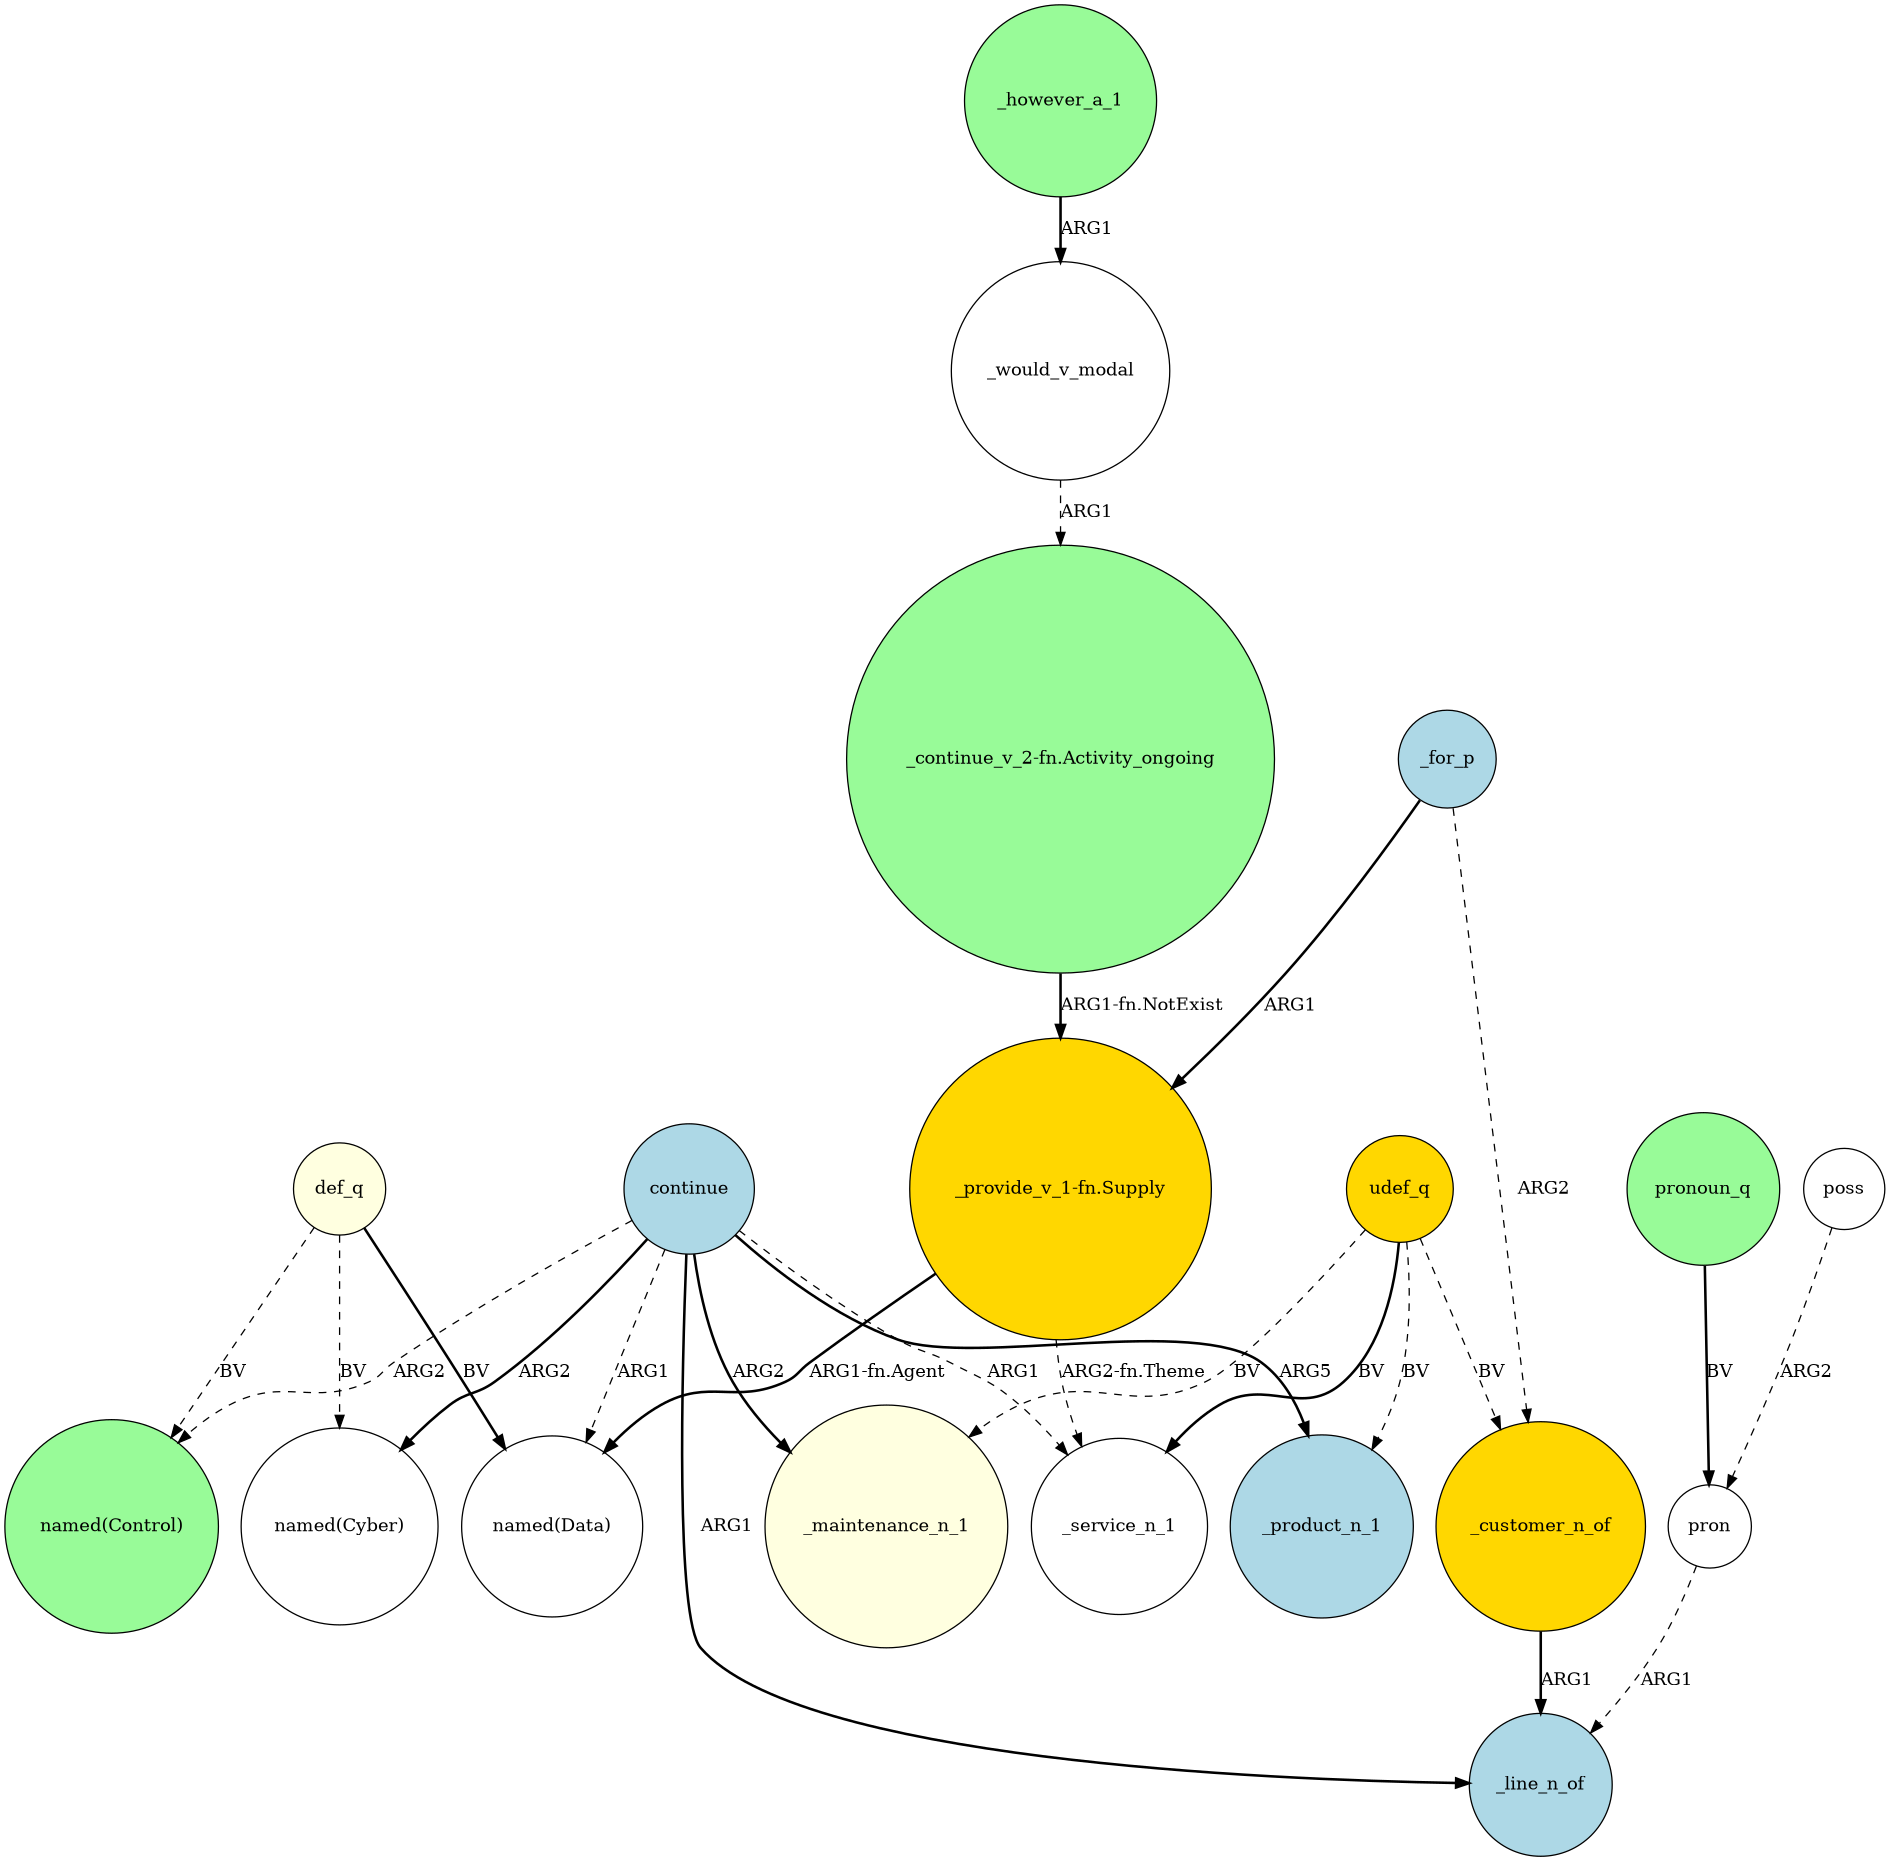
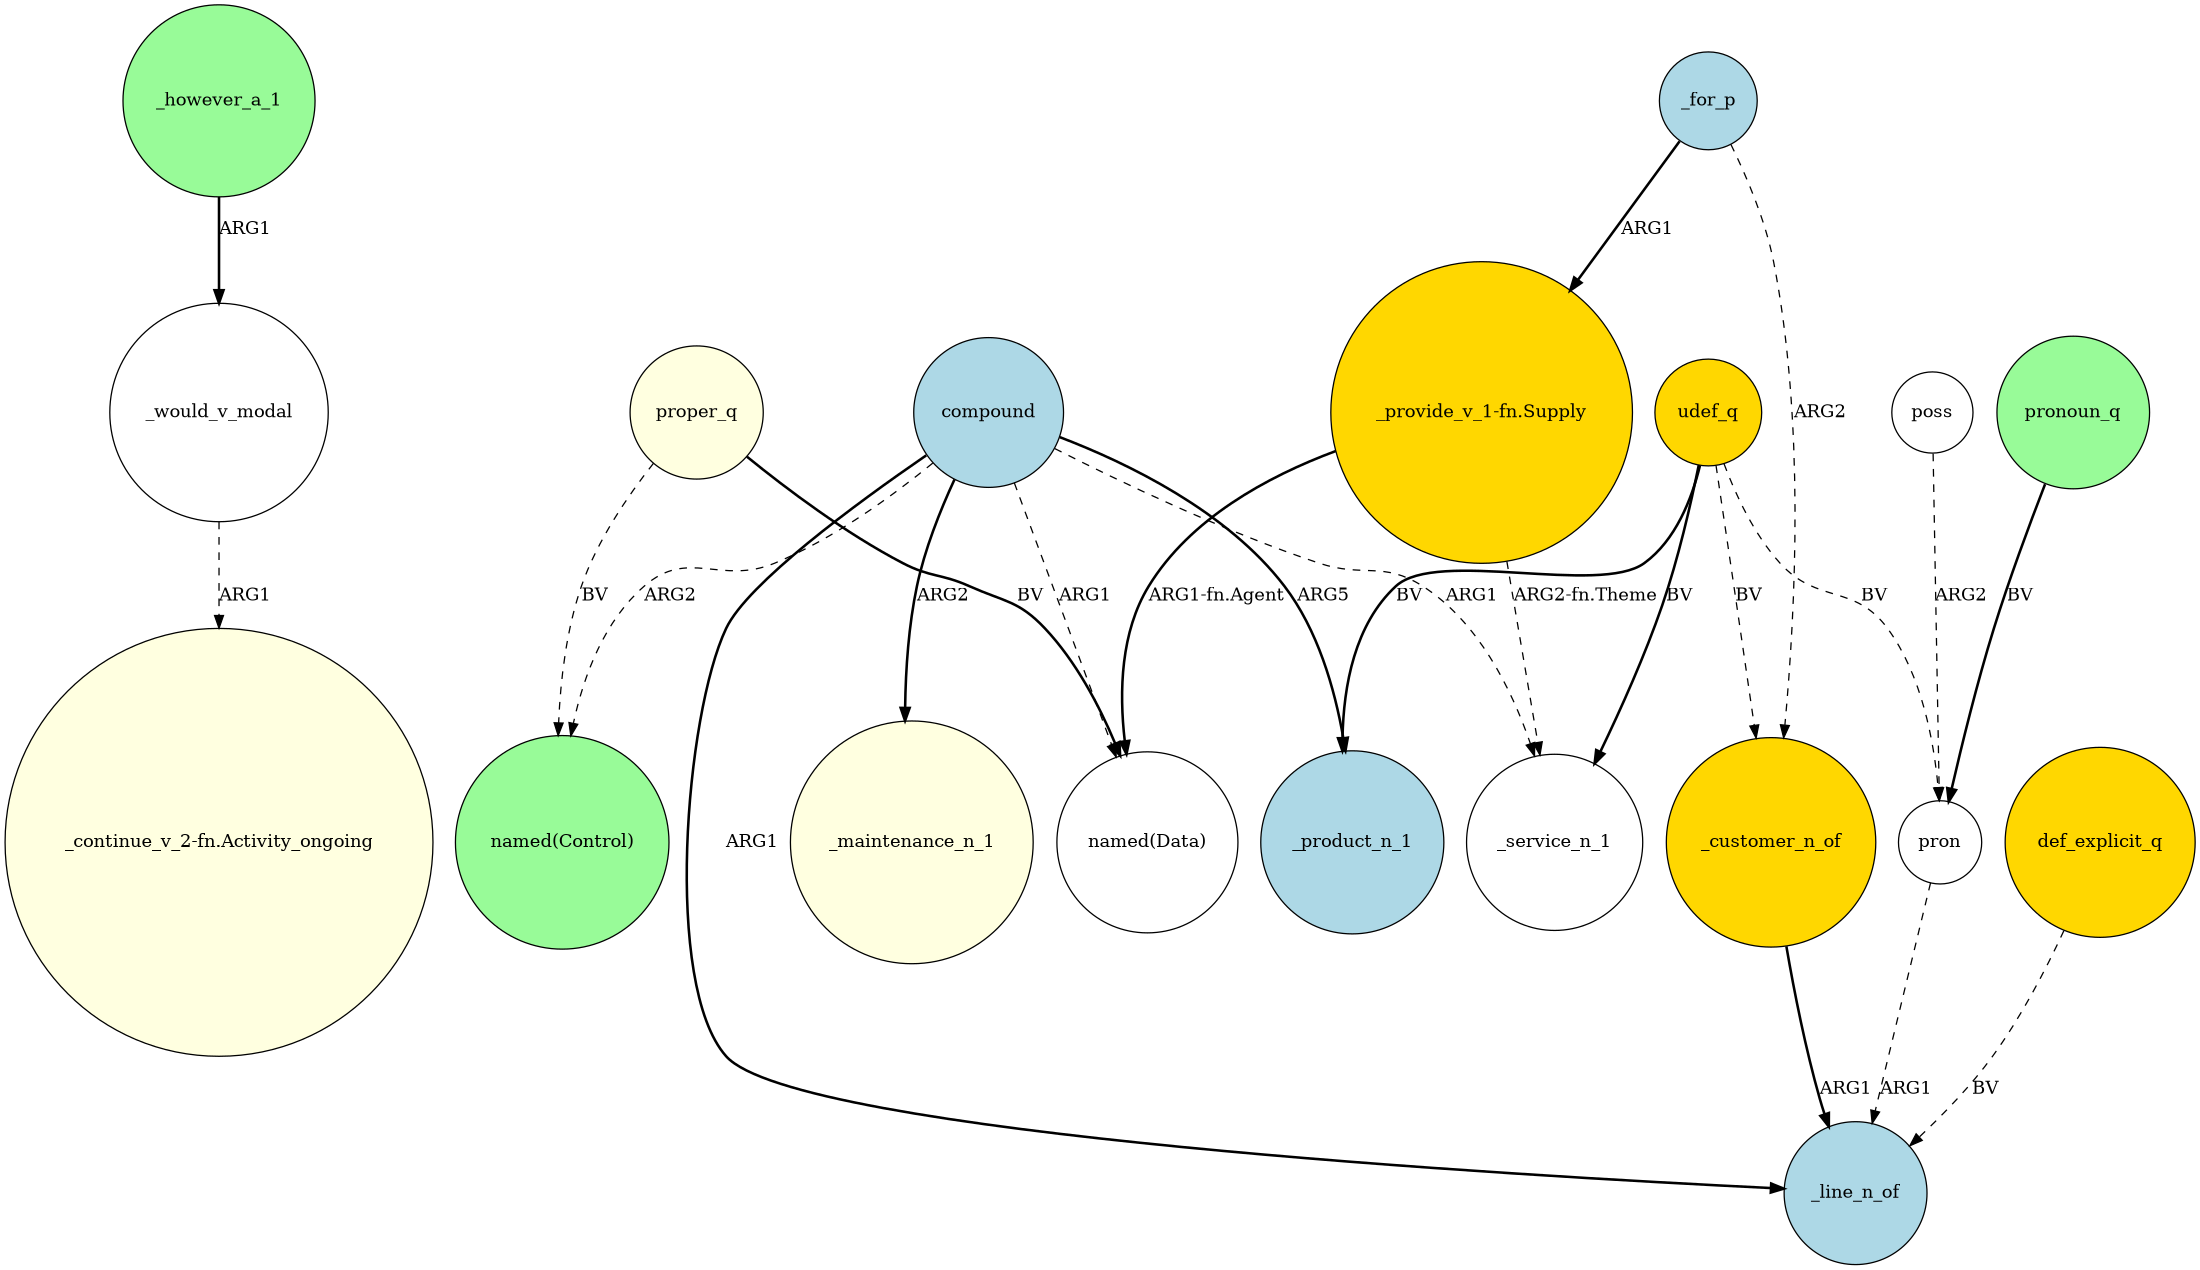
(1061, 759) -> (219, 842)
none -> (2100, 842)
(1061, 999) -> none
(340, 1189) -> (697, 413)
(689, 1189) -> (989, 413)
(1407, 1342) -> (1494, 572)
(1198, 1385) -> (1860, 604)
(340, 1526) -> none
